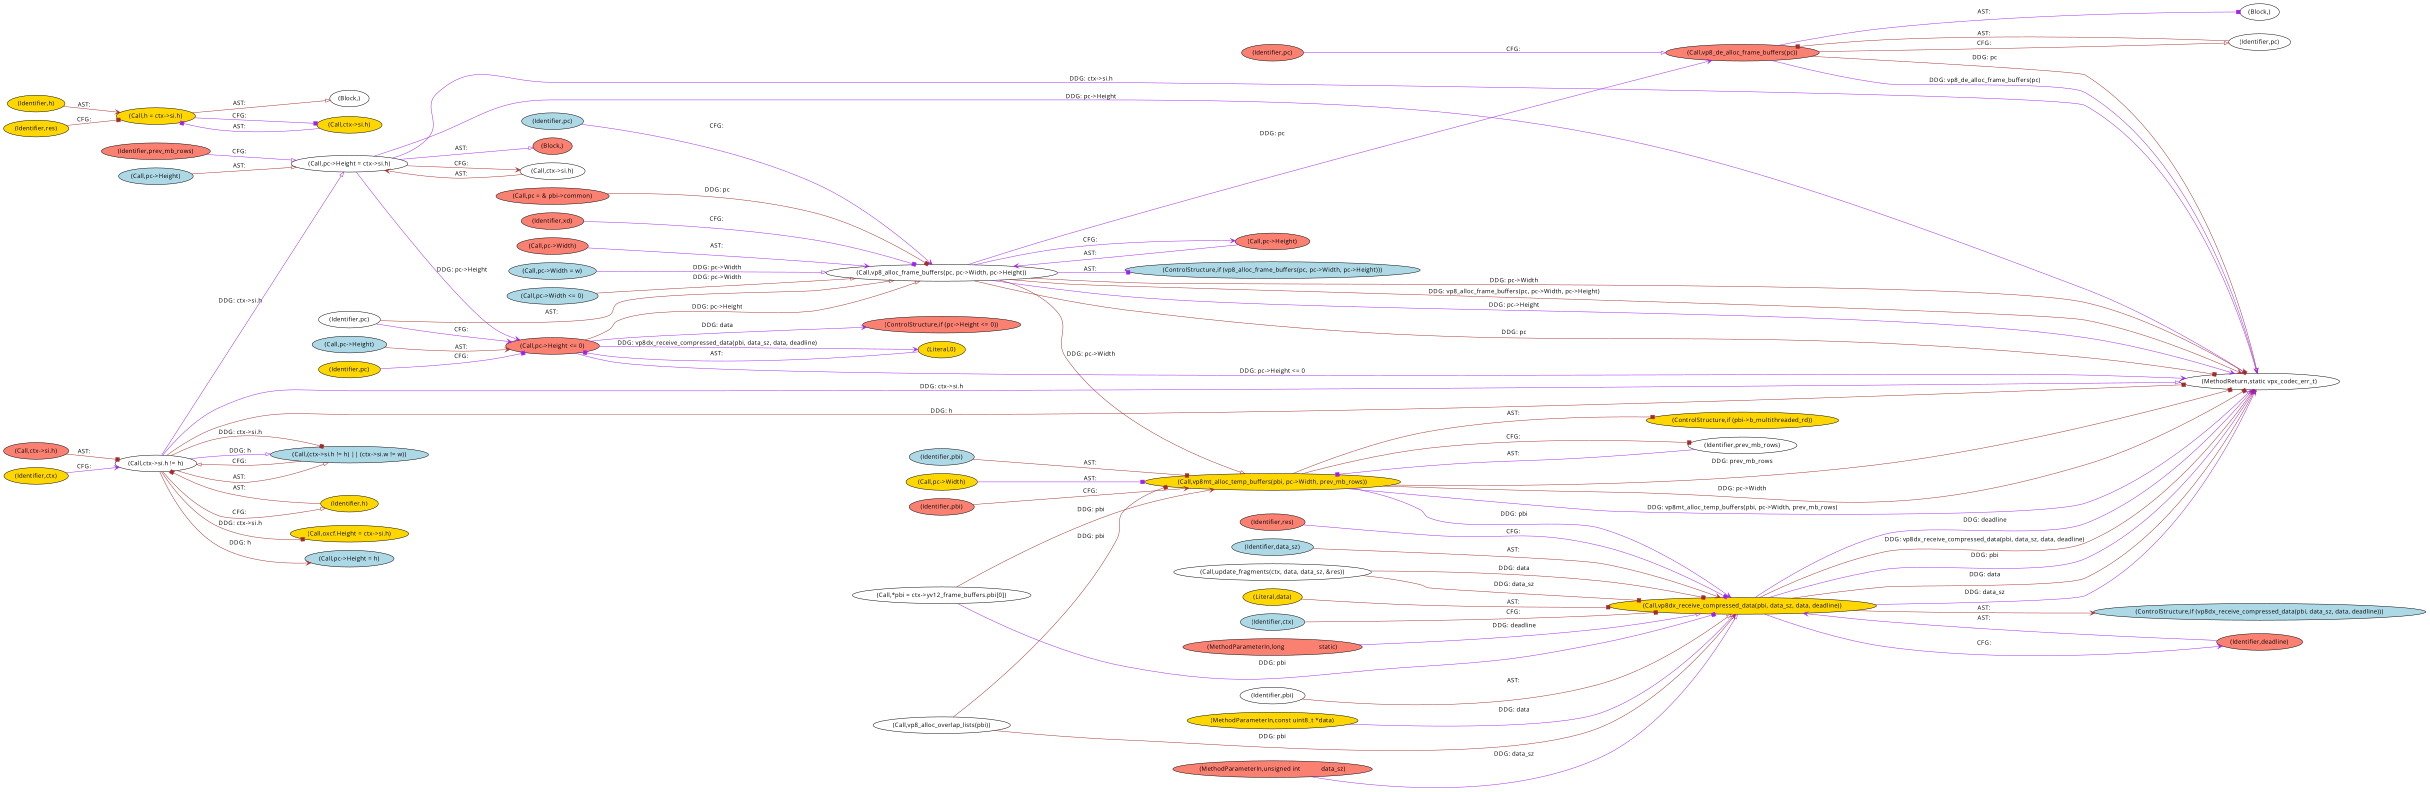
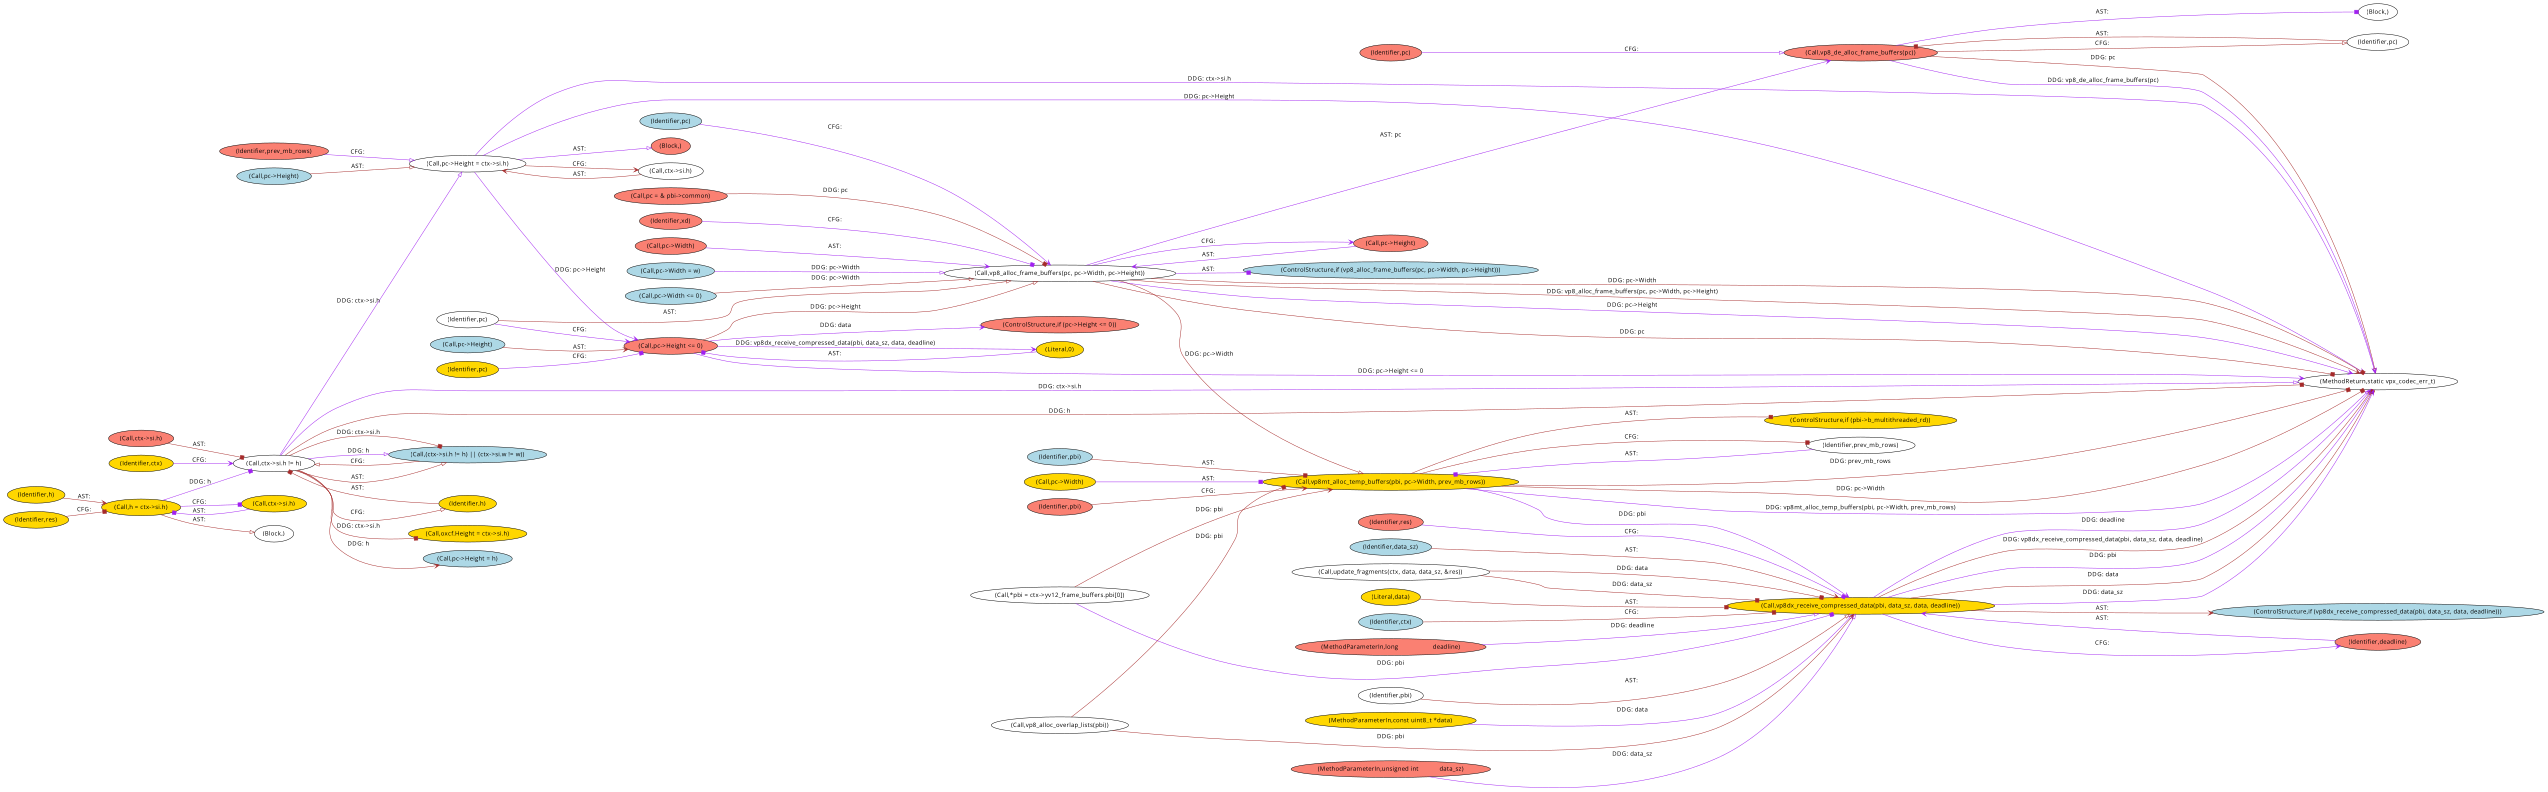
(1273, 133) -> (1391, 135)
none -> (205, 486)
(1273, 647) -> (1391, 647)
